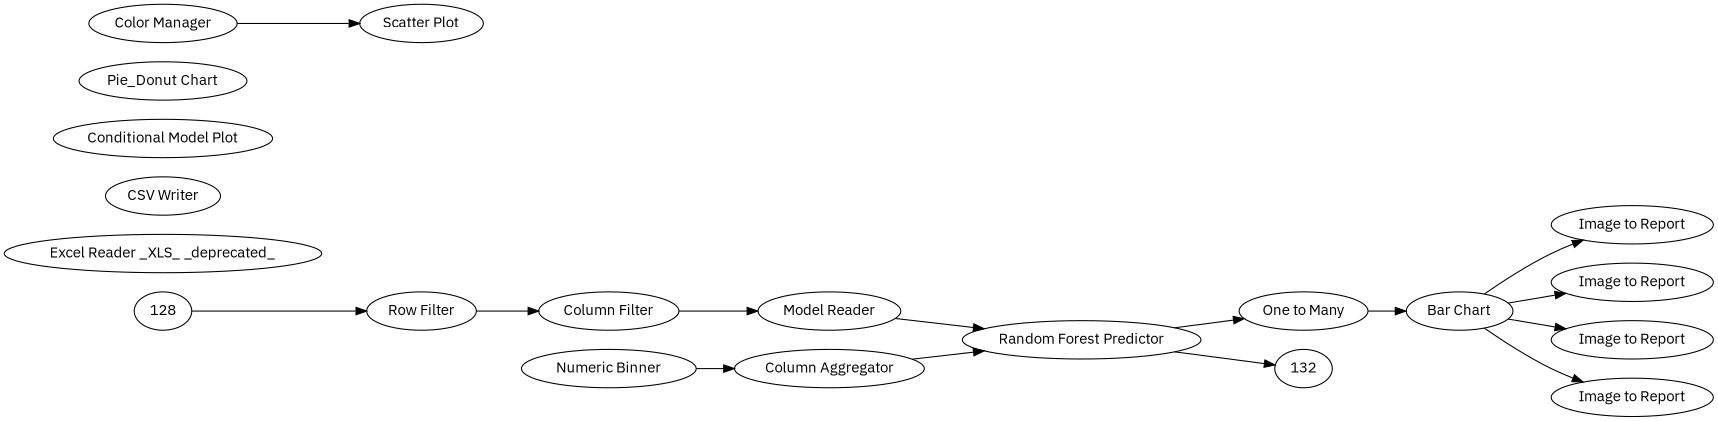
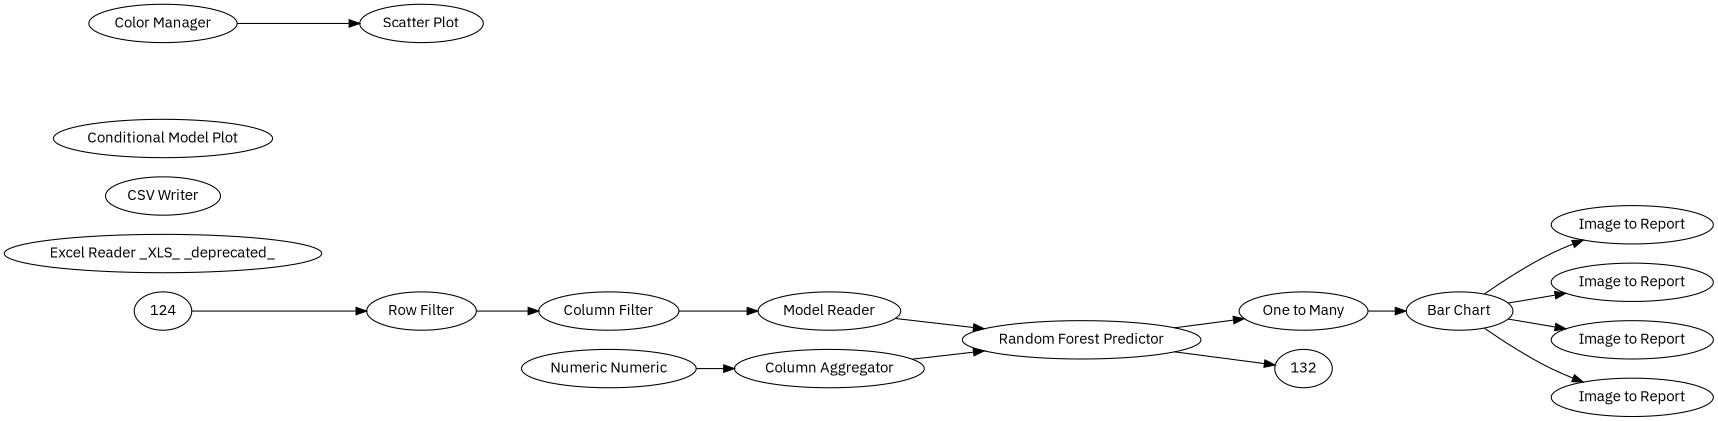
(163, 81) -> none
(163, 311) -> (163, 311)
(609, 369) -> (609, 369)
